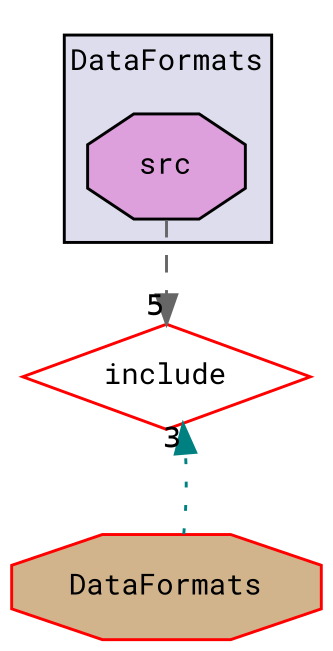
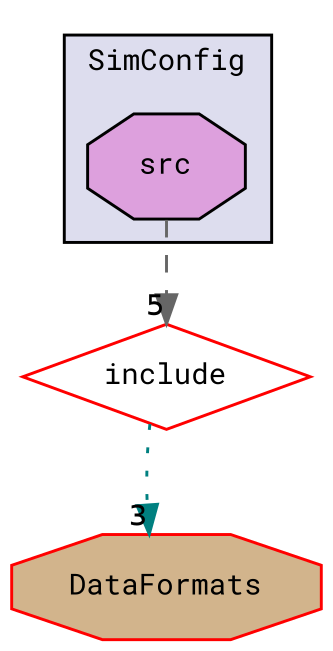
(168, 63) -> (168, 63)
(186, 494) -> (147, 464)
